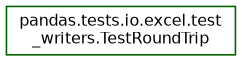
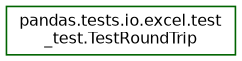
(121, 31) -> (121, 31)
